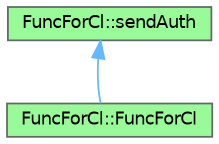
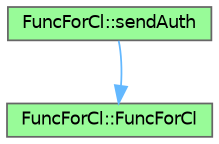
(98, 81) -> (121, 63)
